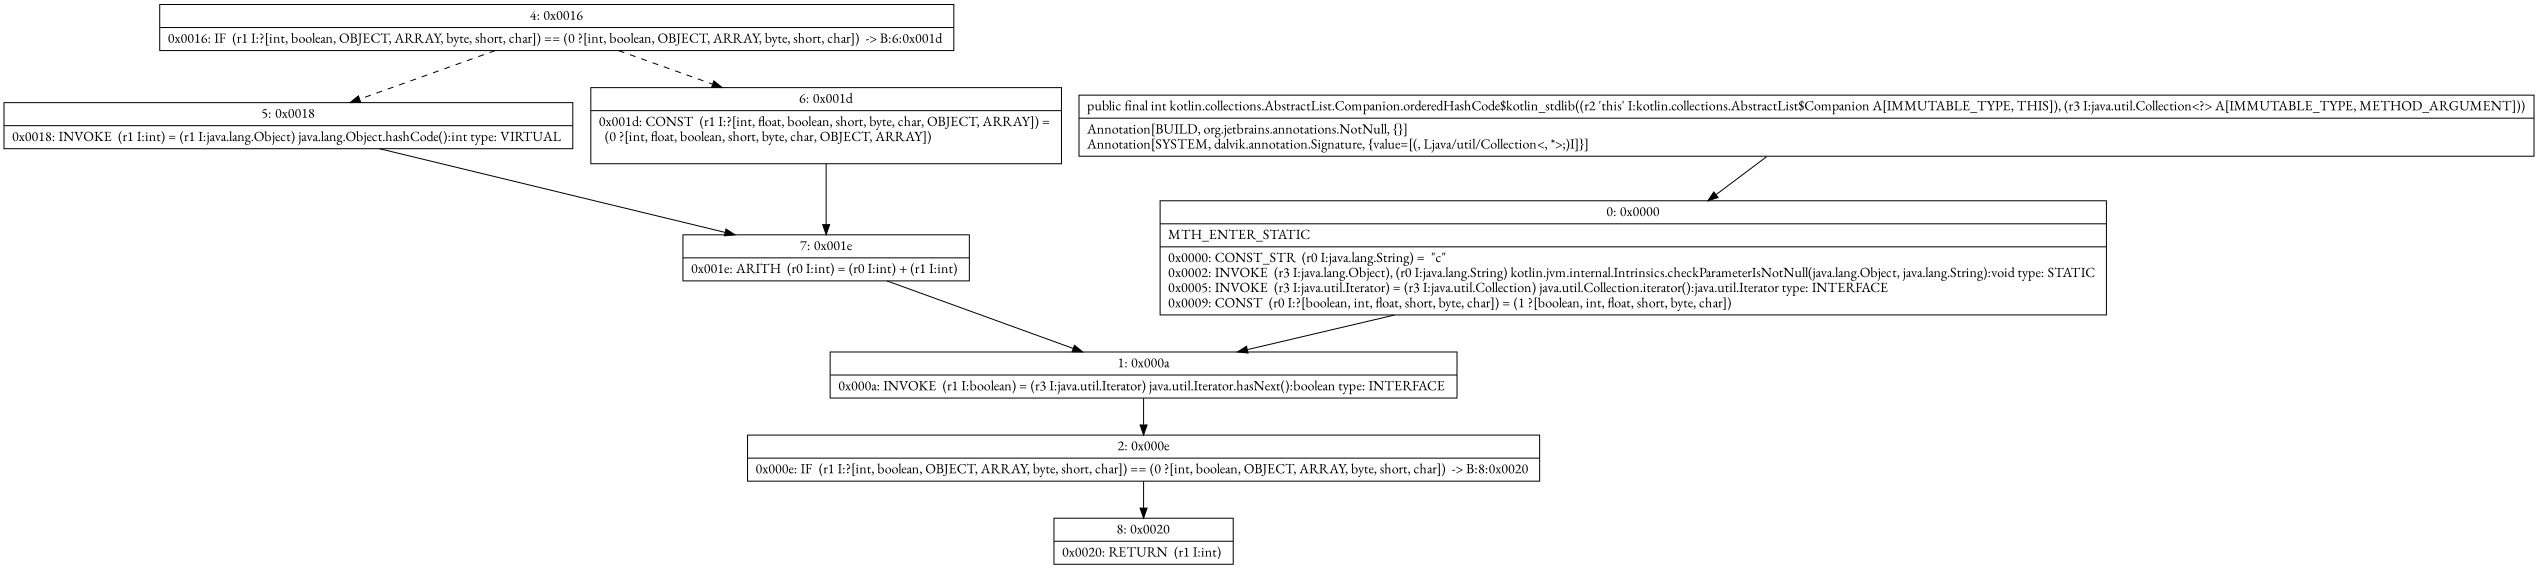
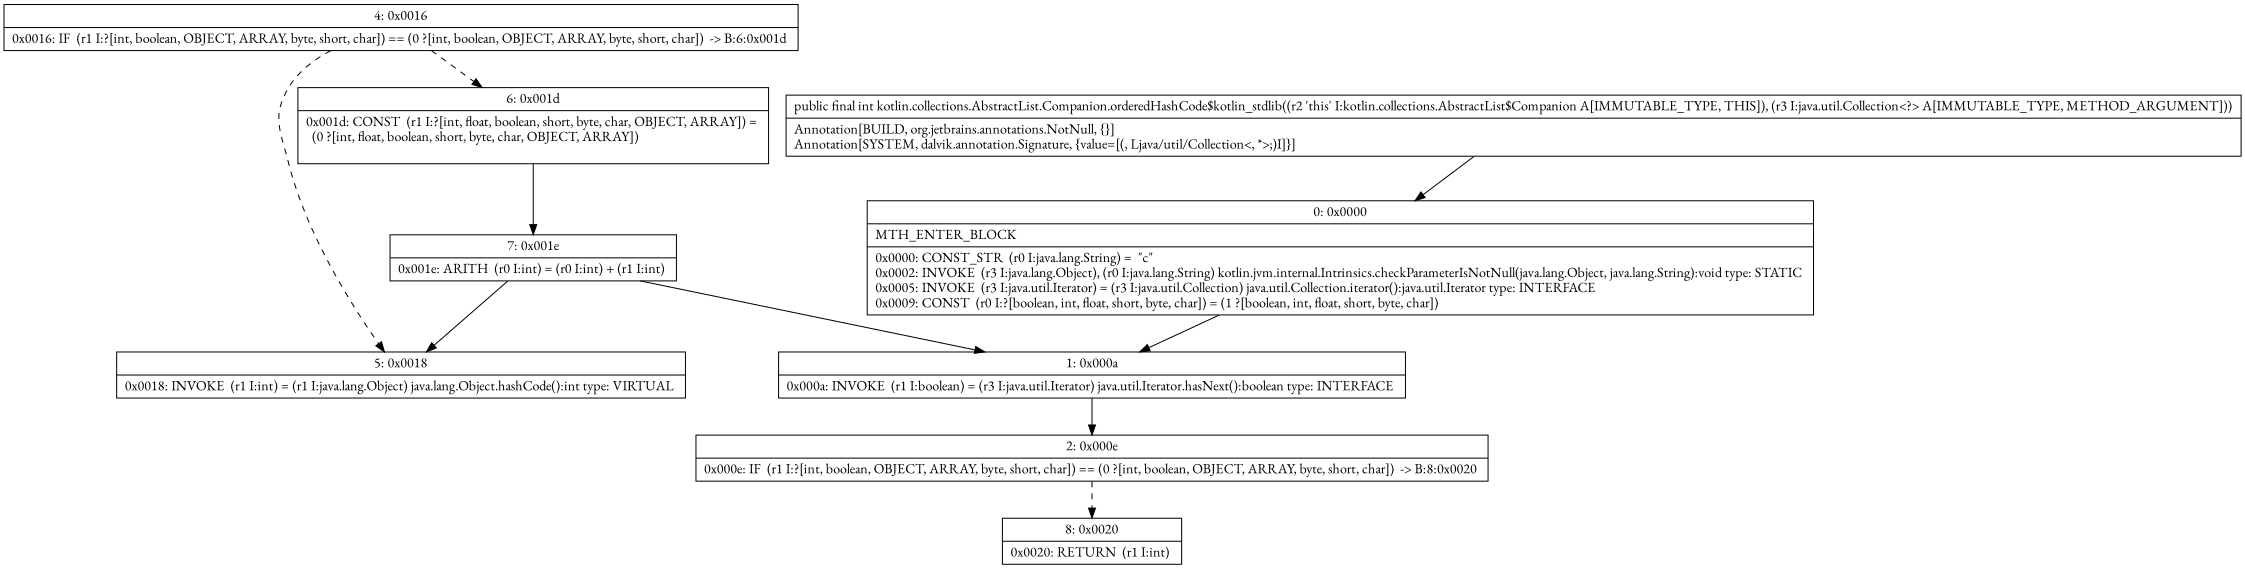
(552, 191) -> (471, 313)
(1239, 235) -> (946, 235)
(1144, 495) -> (1092, 495)
